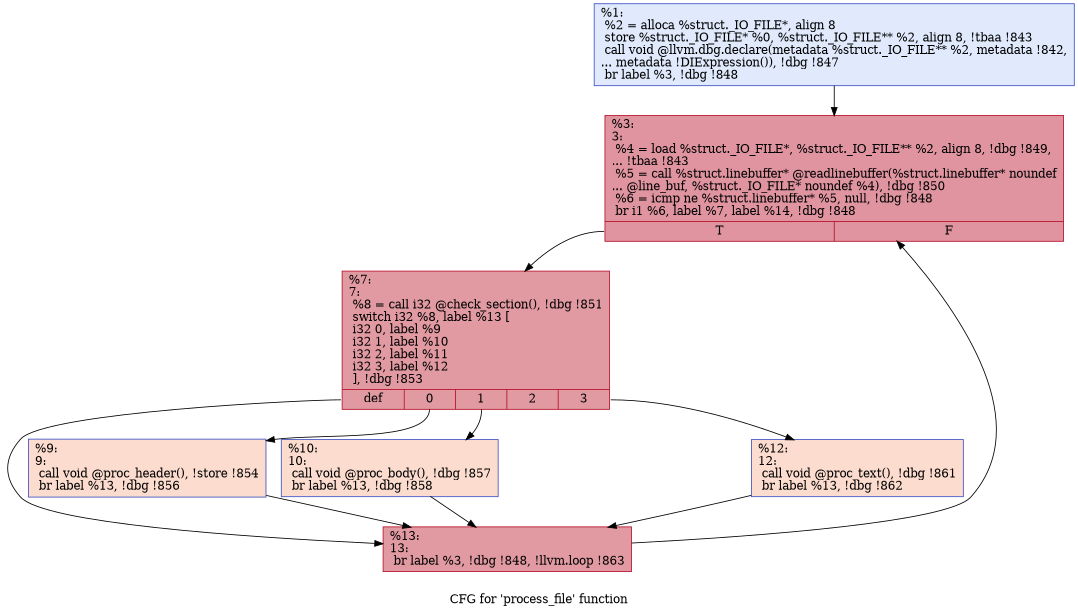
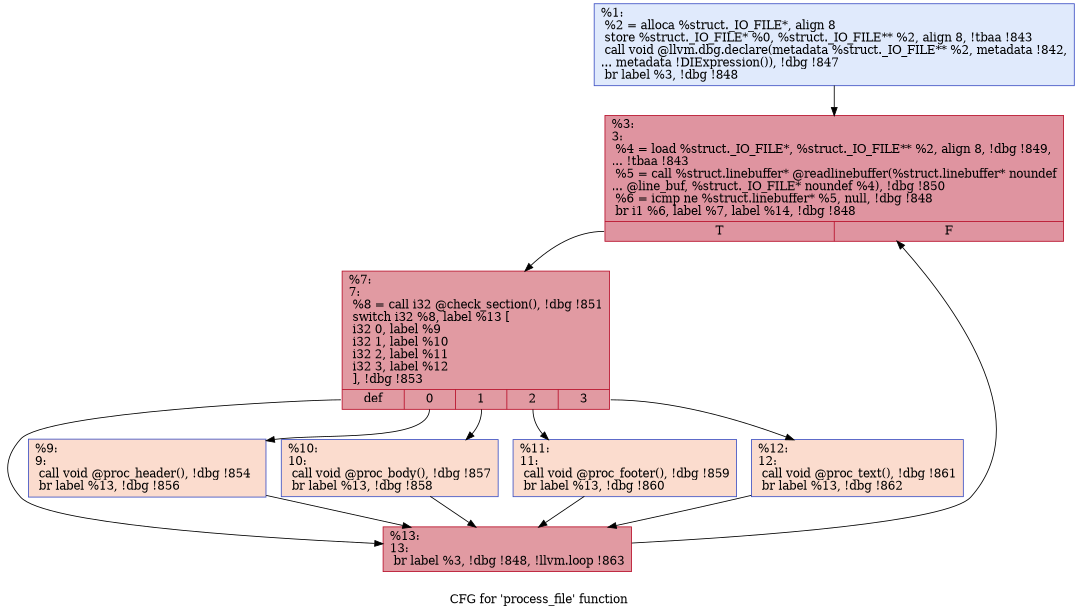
none -> (625, 468)
(147, 474) -> (143, 474)
